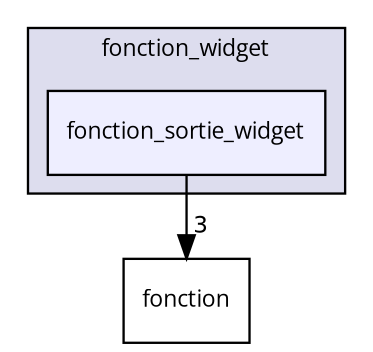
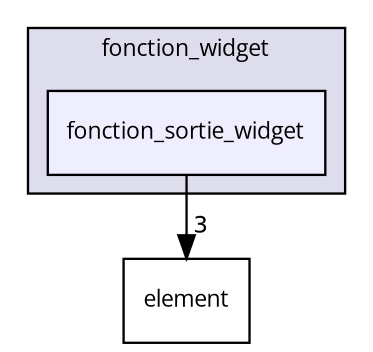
(187, 301) -> (187, 301)
